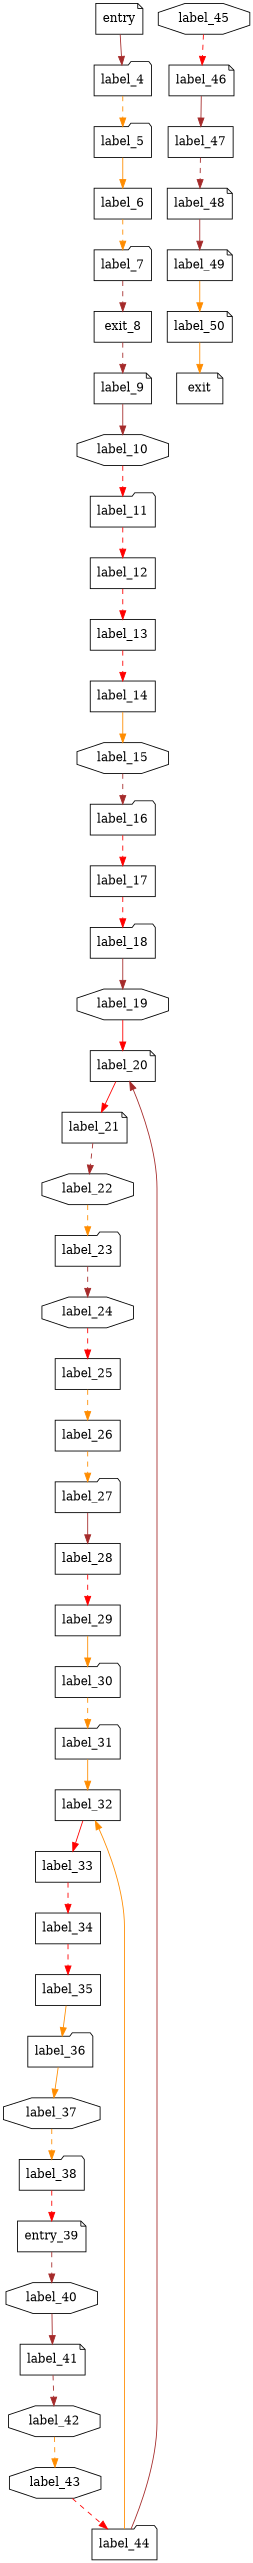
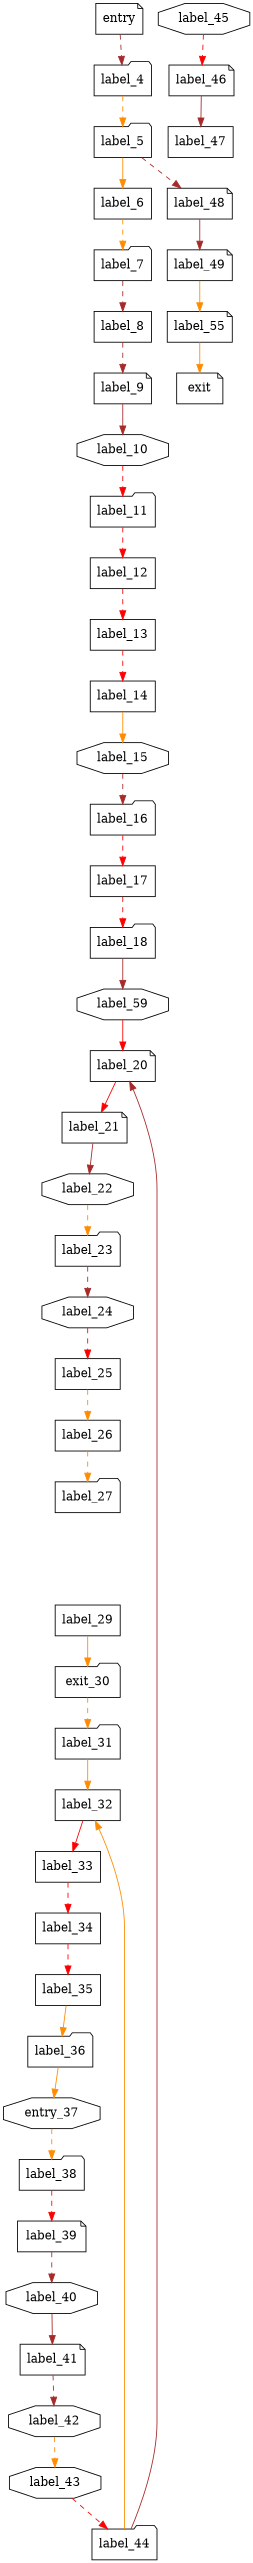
(121, 45) -> (121, 45)
(200, 169) -> (158, 170)
(123, 327) -> (123, 327)
(200, 327) -> (200, 327)
(123, 1004) -> (123, 1004)
(92, 1154) -> (92, 1154)
(88, 1559) -> none
(88, 1682) -> (88, 1682)
(52, 2113) -> (52, 2113)
(52, 2236) -> (52, 2236)
